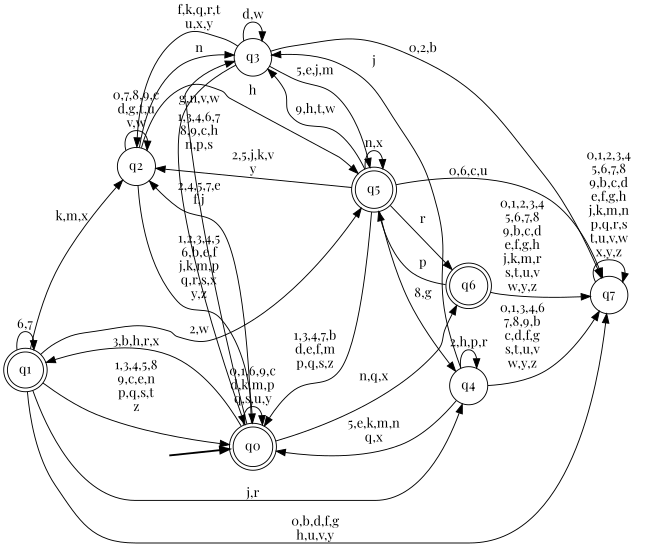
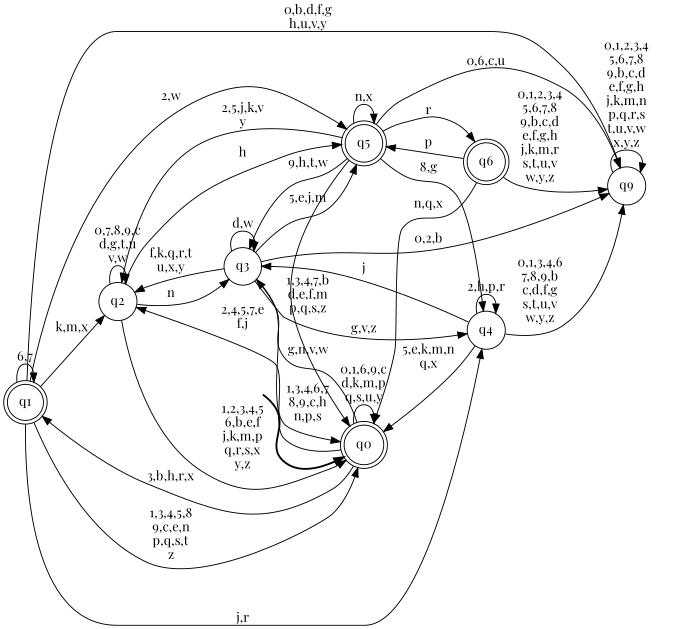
(609, 295) -> (627, 186)
none -> (346, 336)
(380, 397) -> (397, 276)
